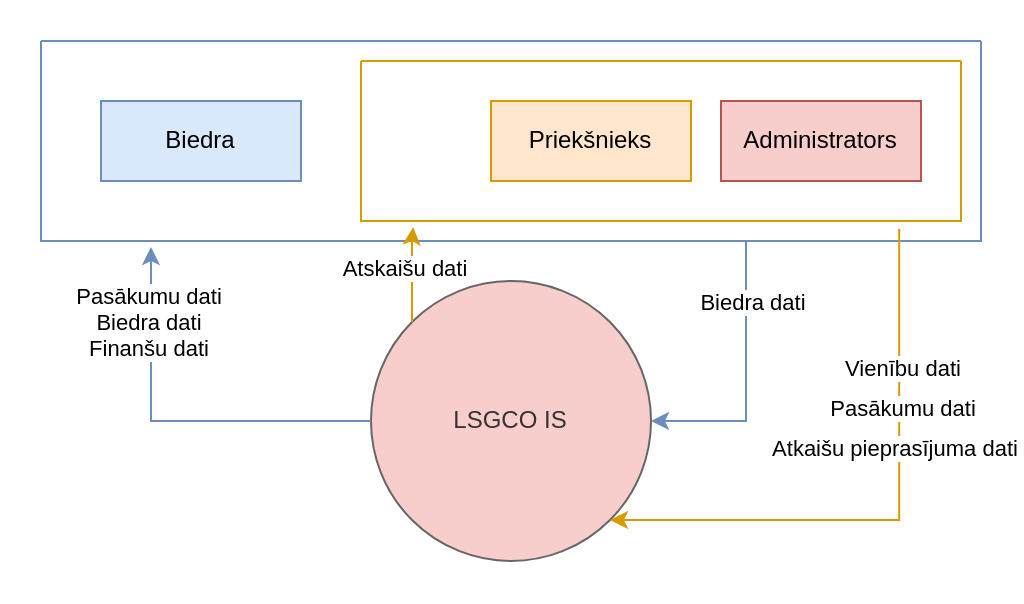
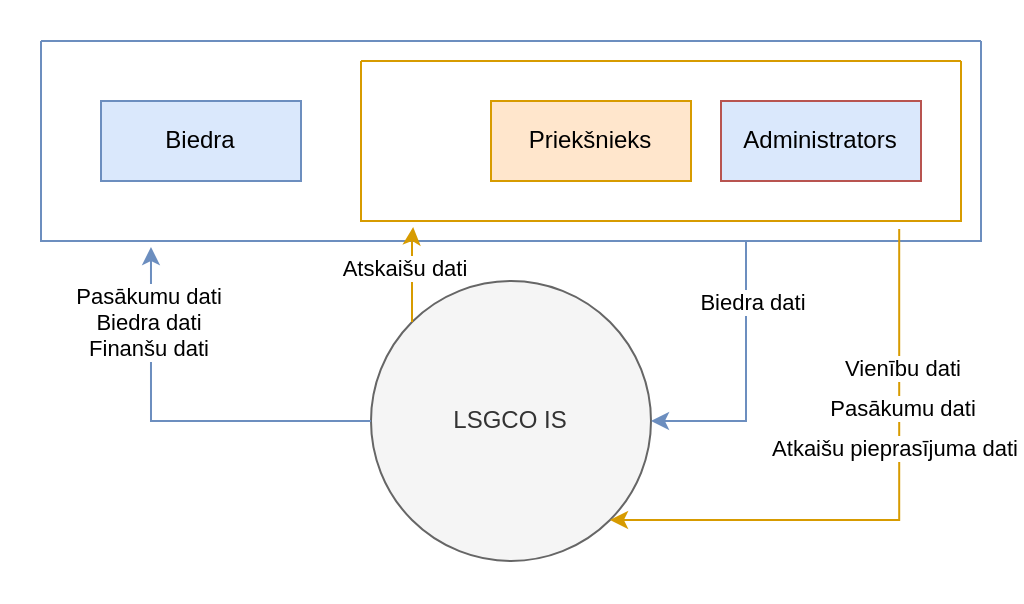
(821, 141) -> (821, 141)
(511, 421) -> (511, 421)
